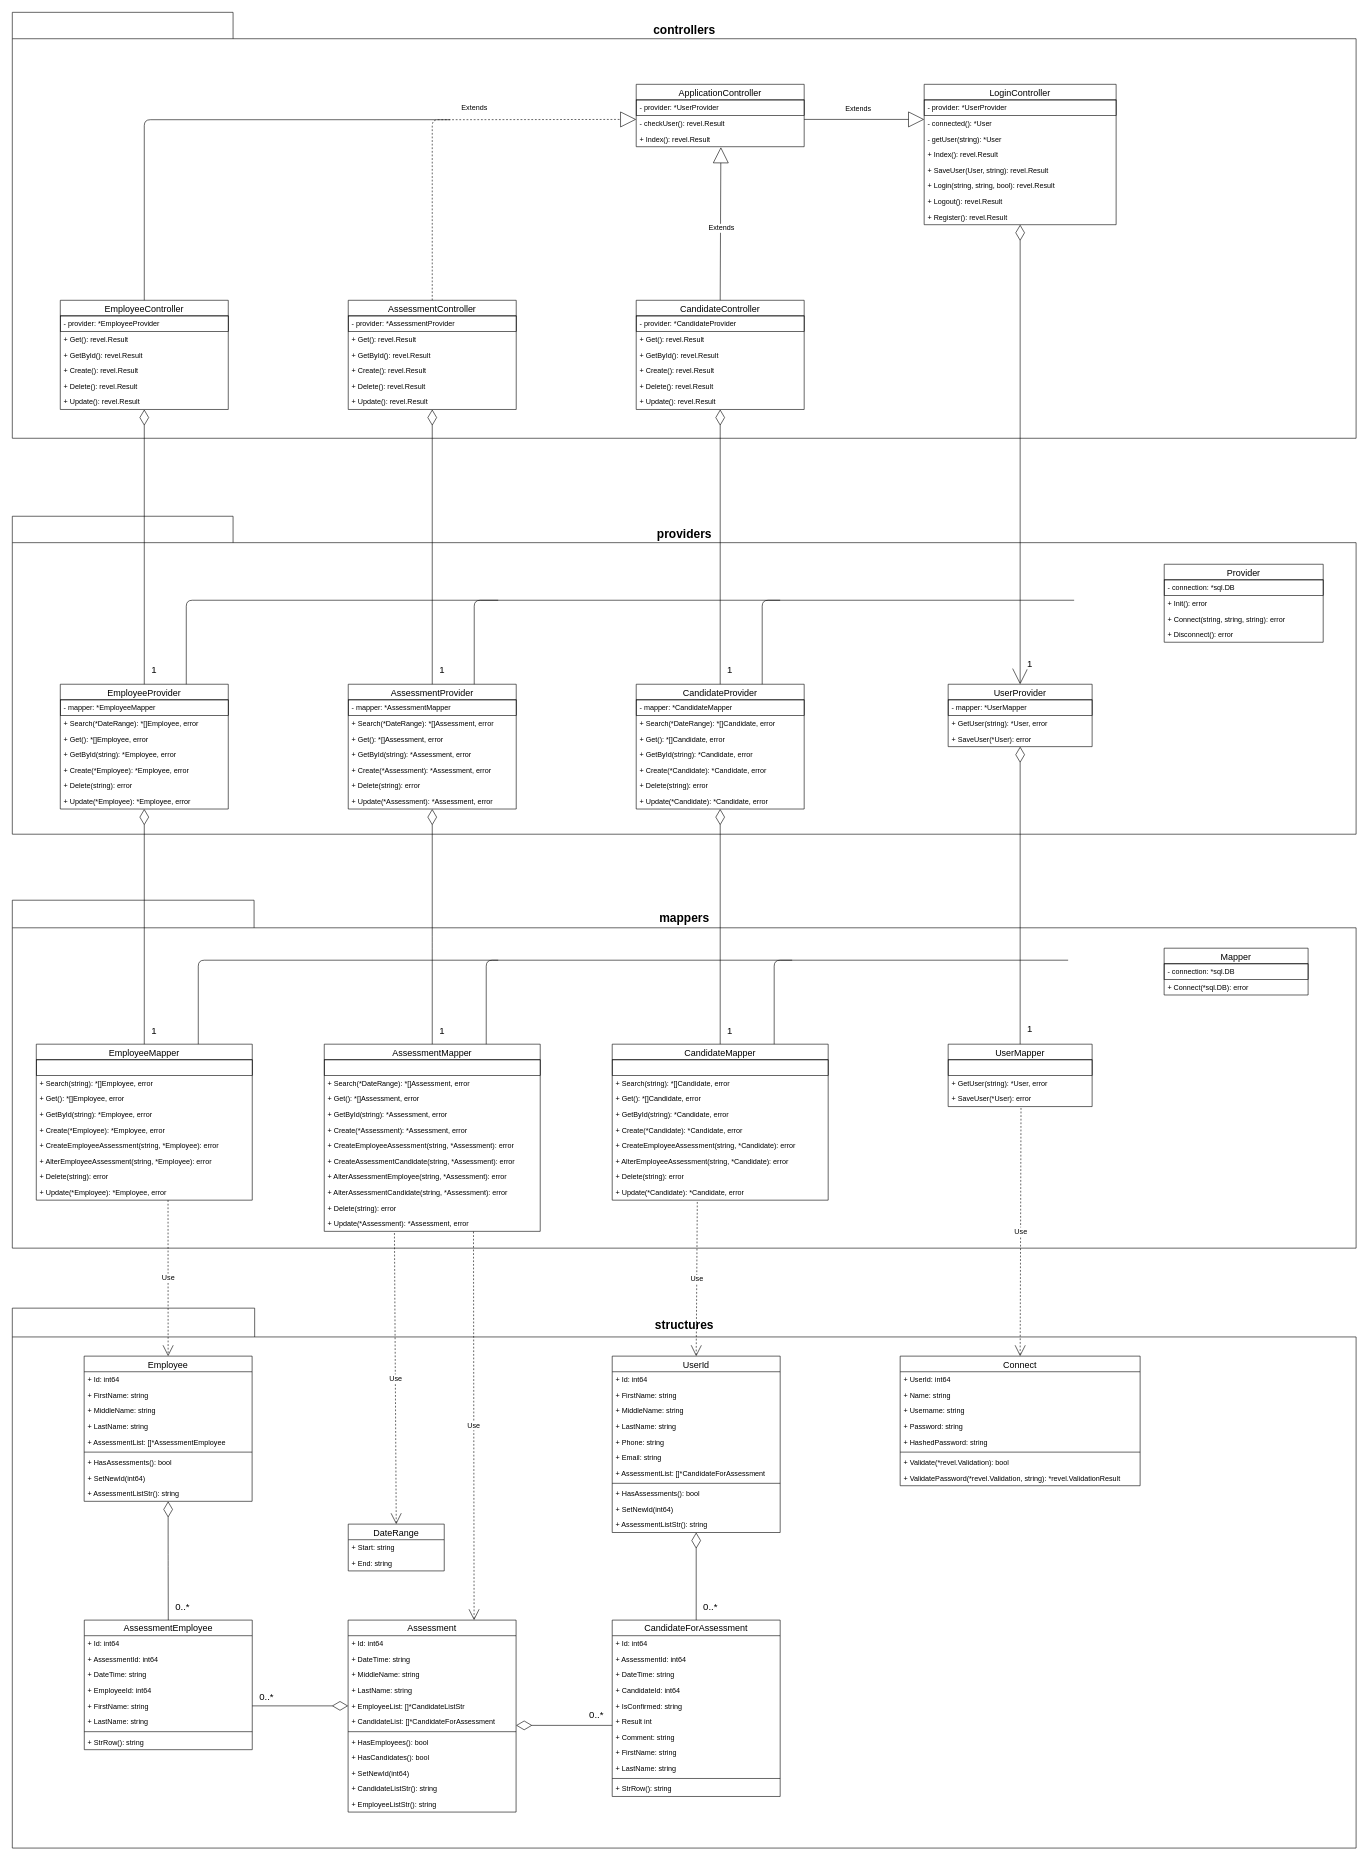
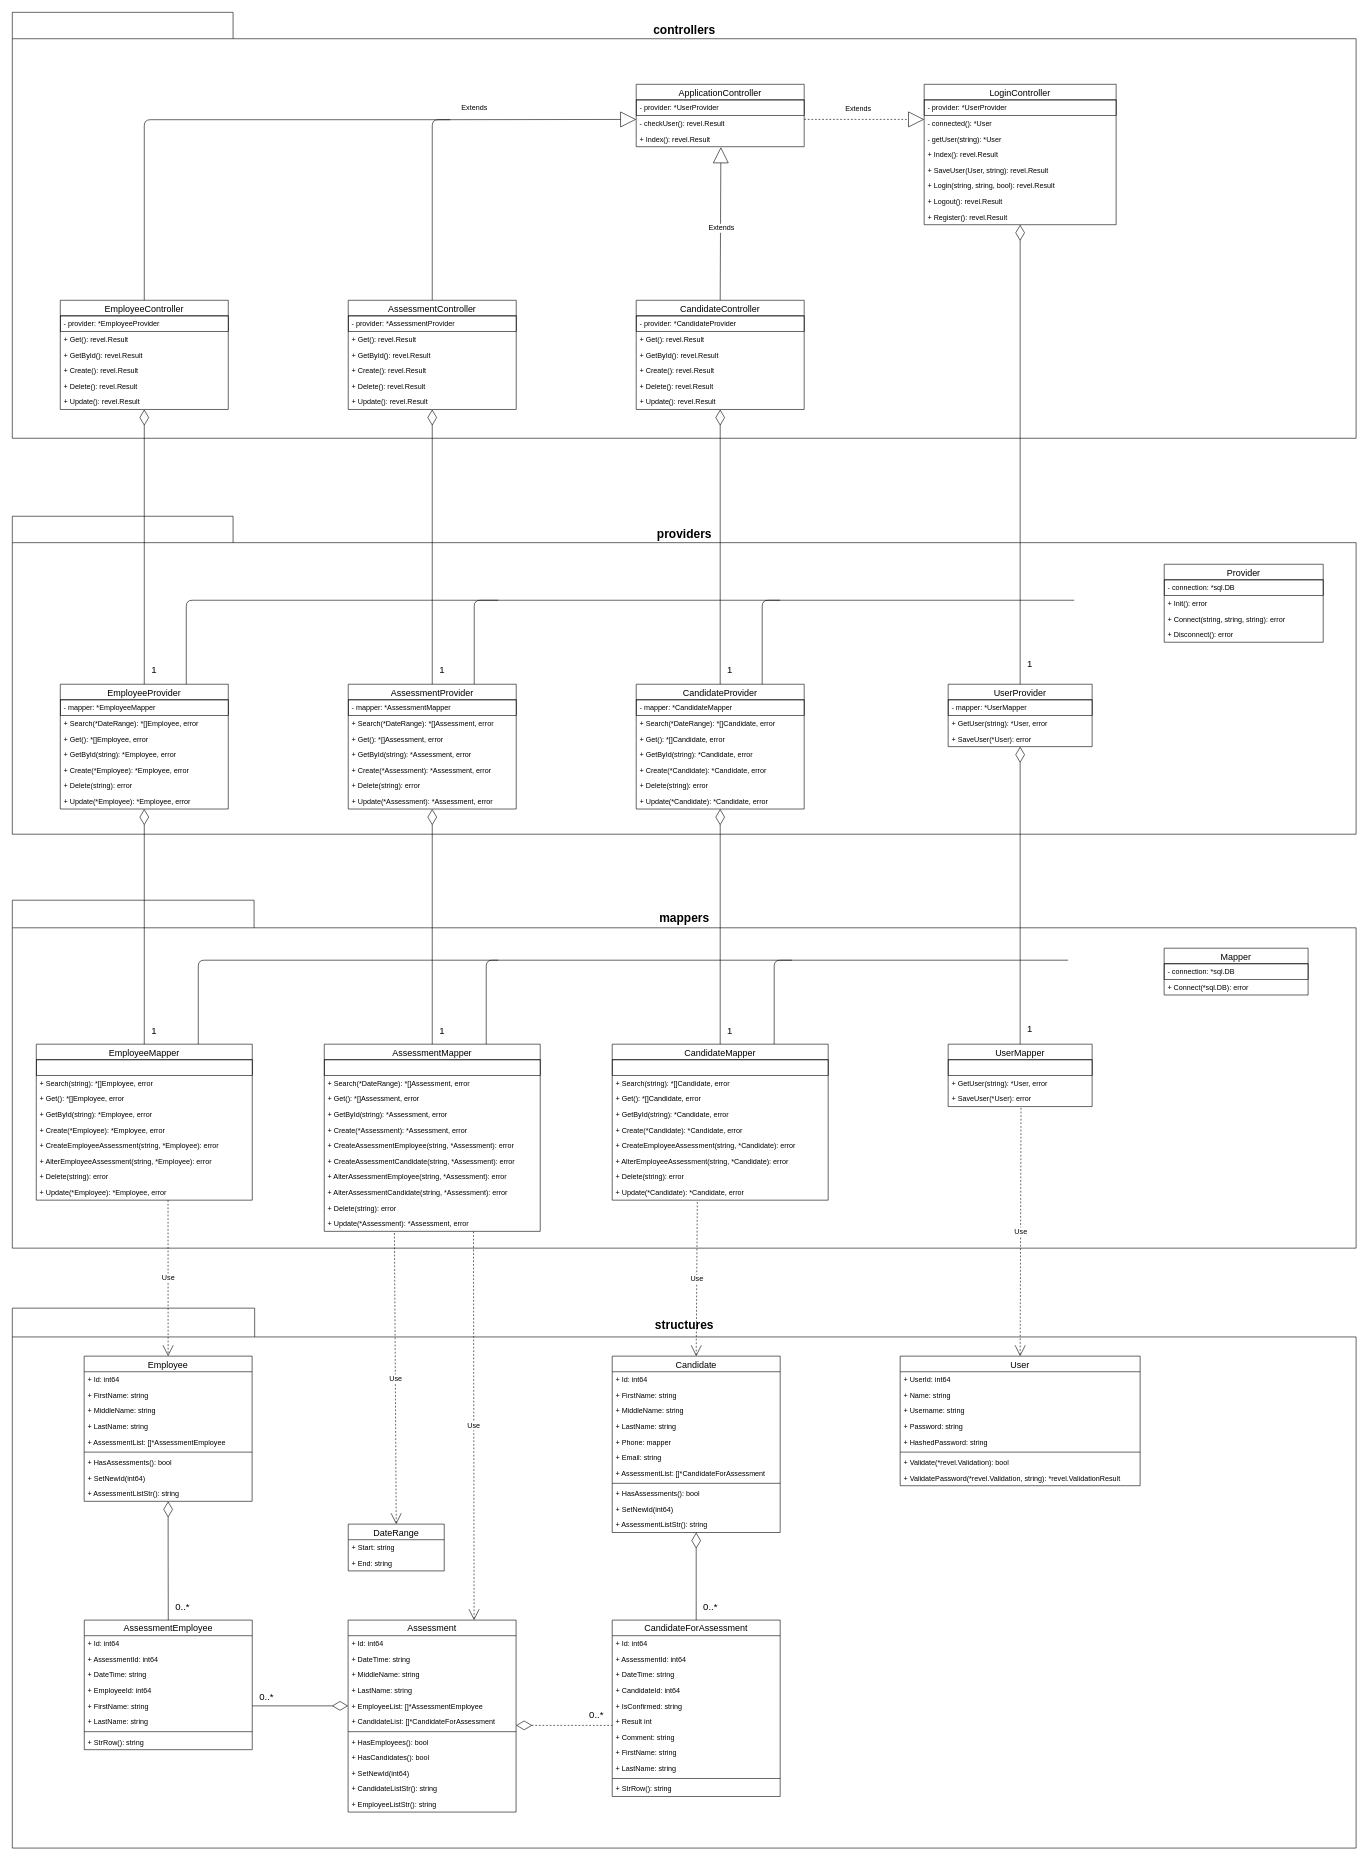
(856, 119) -> (856, 119)
(432, 209) -> (432, 209)
(1020, 679) -> (1020, 679)
(430, 1146) -> (430, 1146)
(696, 1365) -> (696, 1365)
(1020, 1365) -> (1020, 1365)
(642, 1442) -> (643, 1442)
(415, 1706) -> (420, 1706)
(572, 1726) -> (572, 1726)
